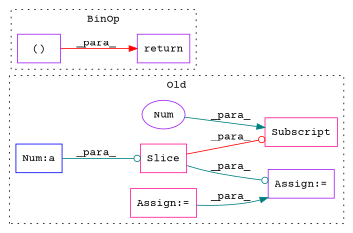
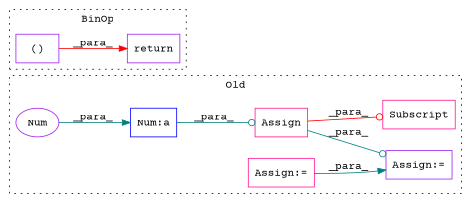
(221, 122) -> (91, 123)
(164, 158) -> (281, 123)
